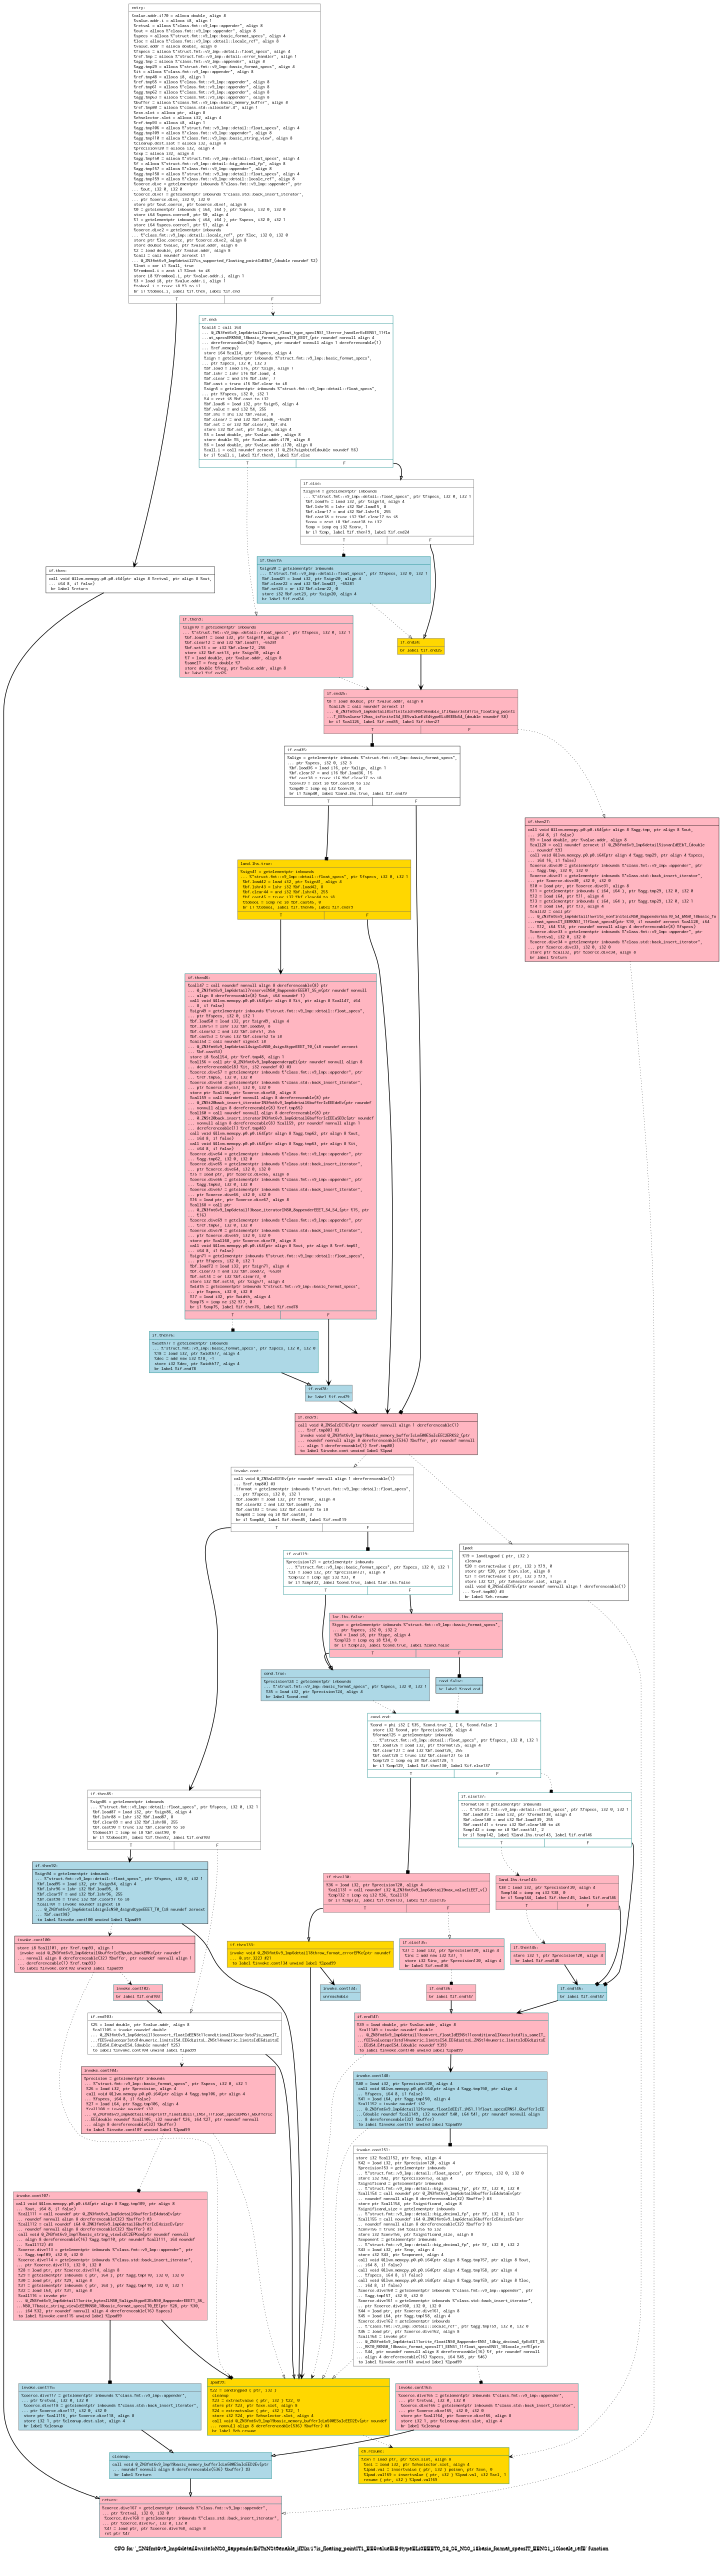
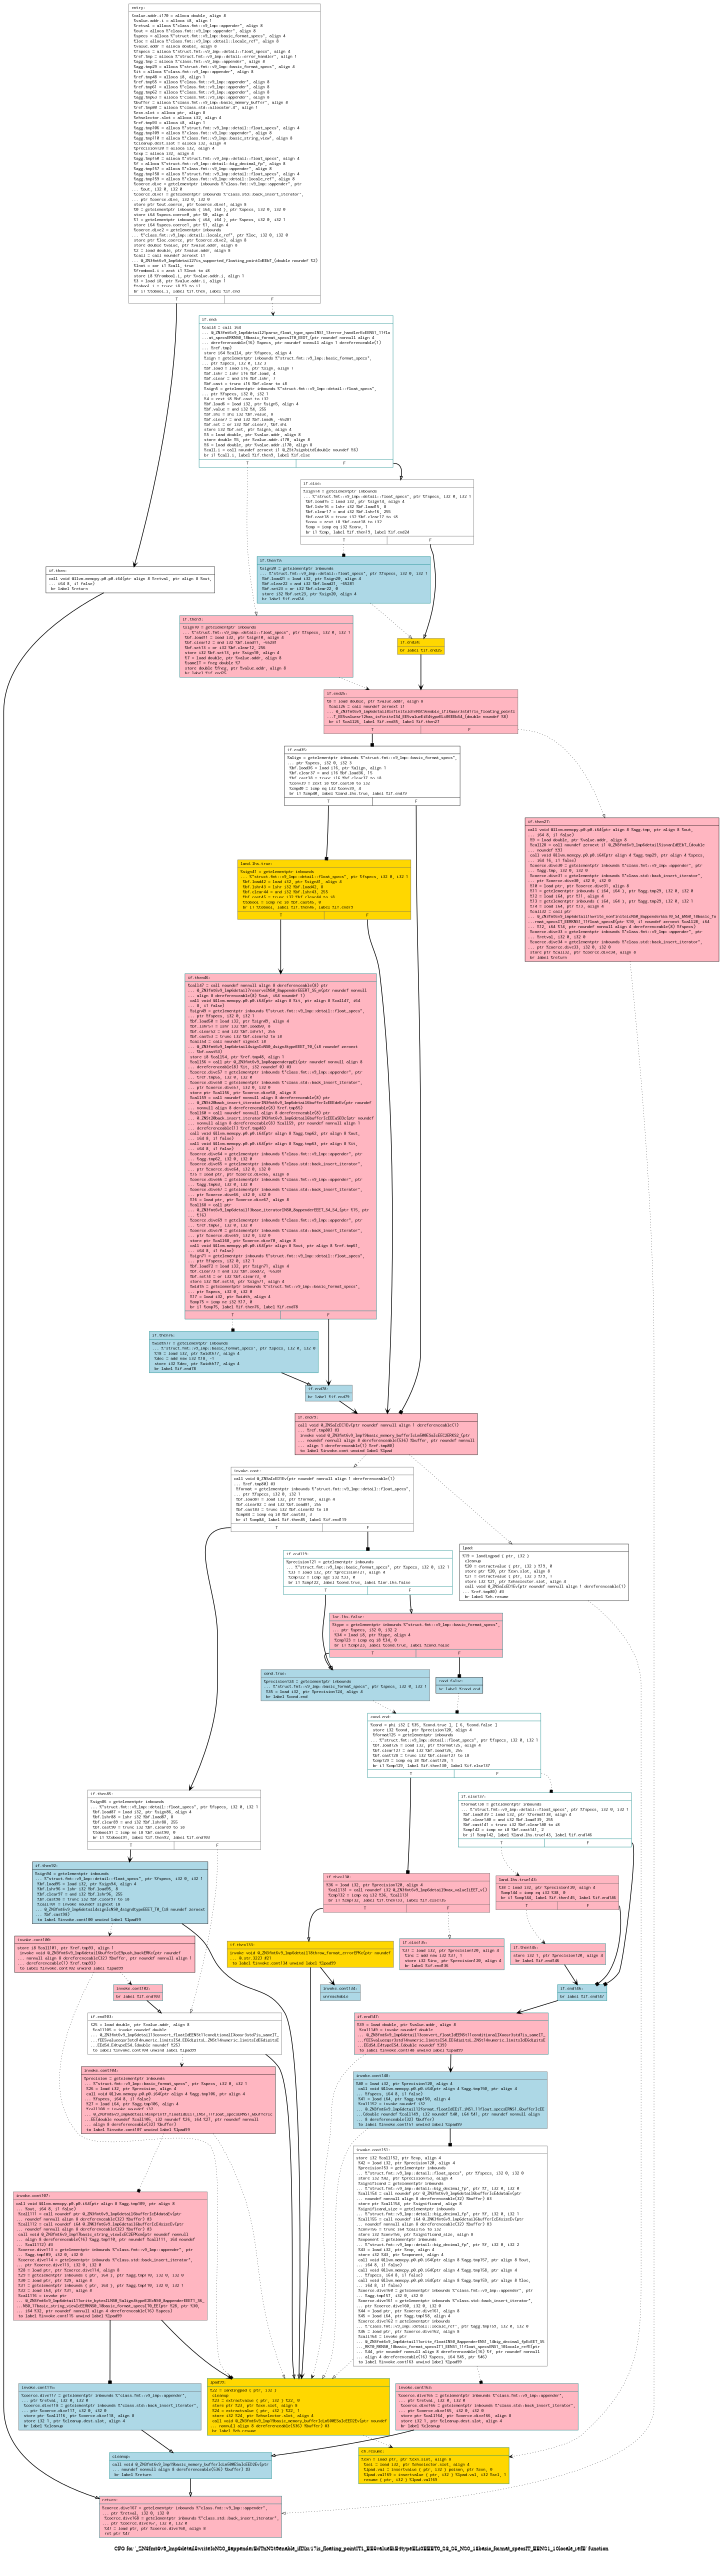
(220, 348) -> (217, 348)
(451, 1993) -> none
